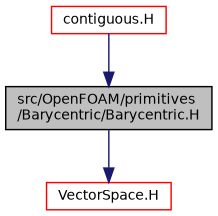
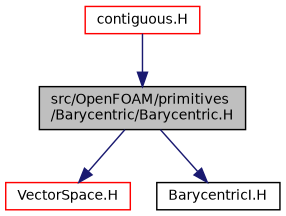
none -> (218, 196)
